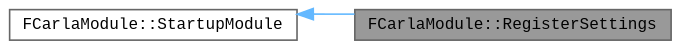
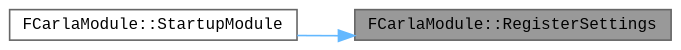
(334, 14) -> (318, 36)
